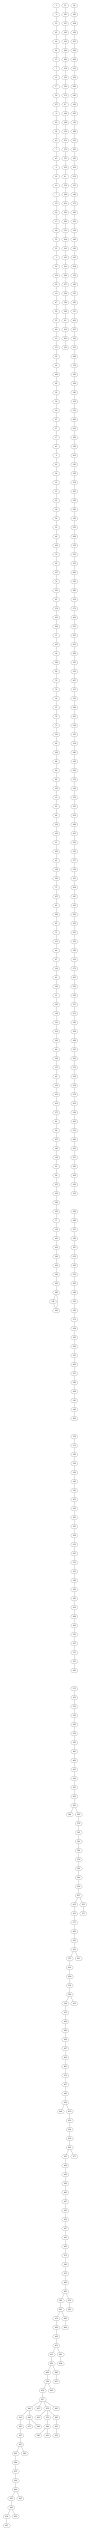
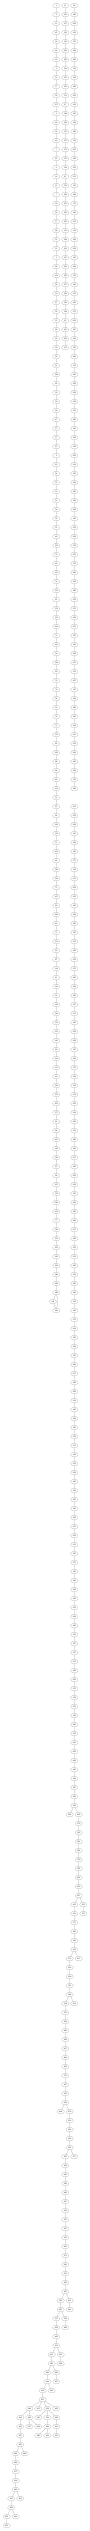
(74, 798) -> none
none -> (74, 1203)
none -> (74, 1428)
none -> (74, 1680)
